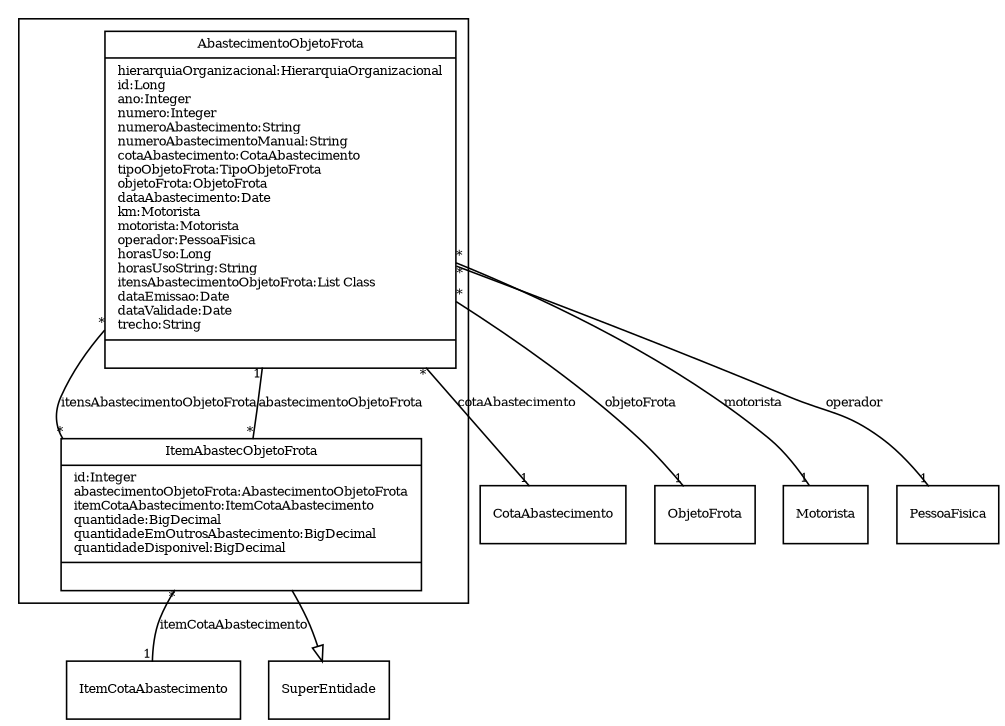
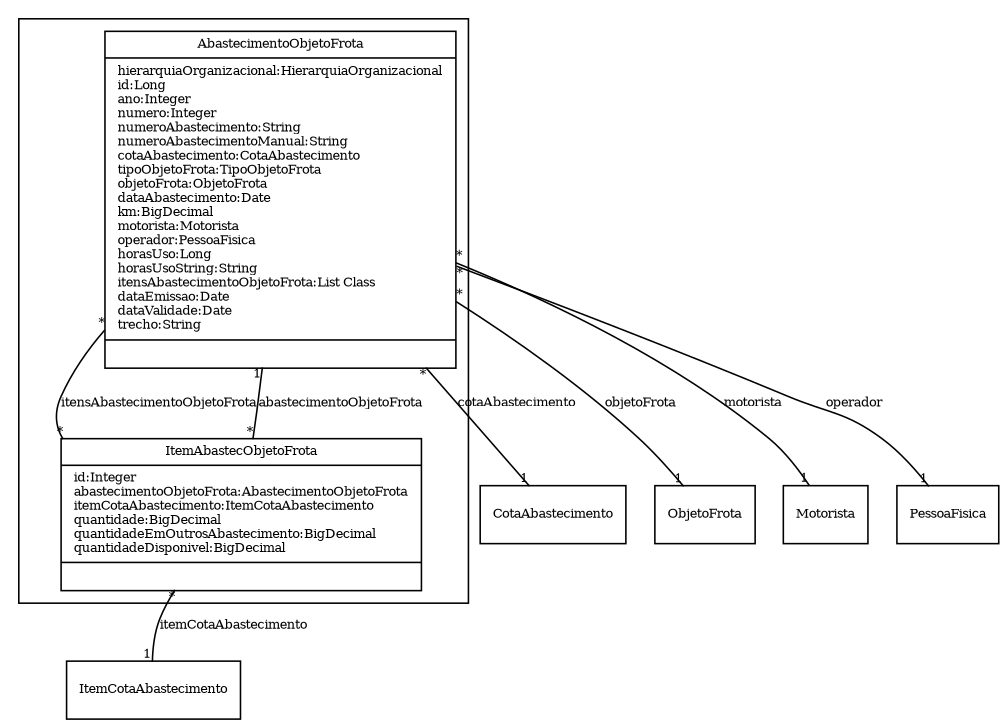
(159, 212) -> (165, 212)
(329, 690) -> none
